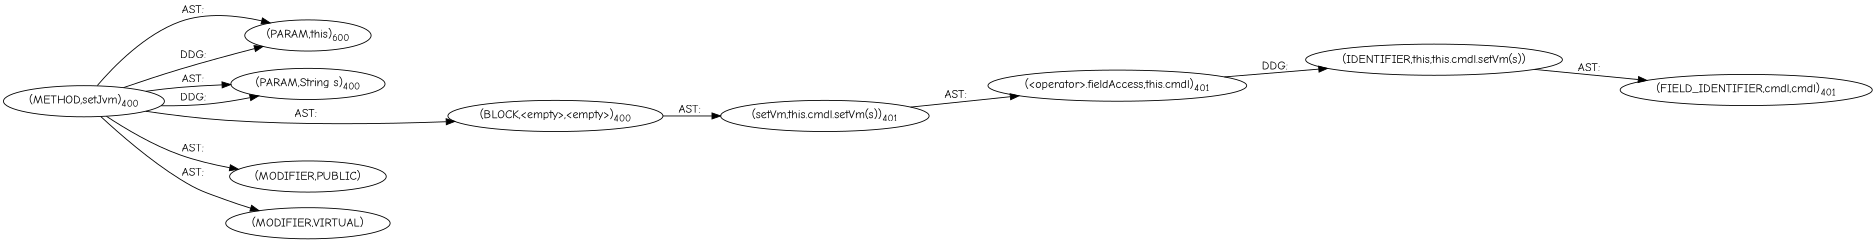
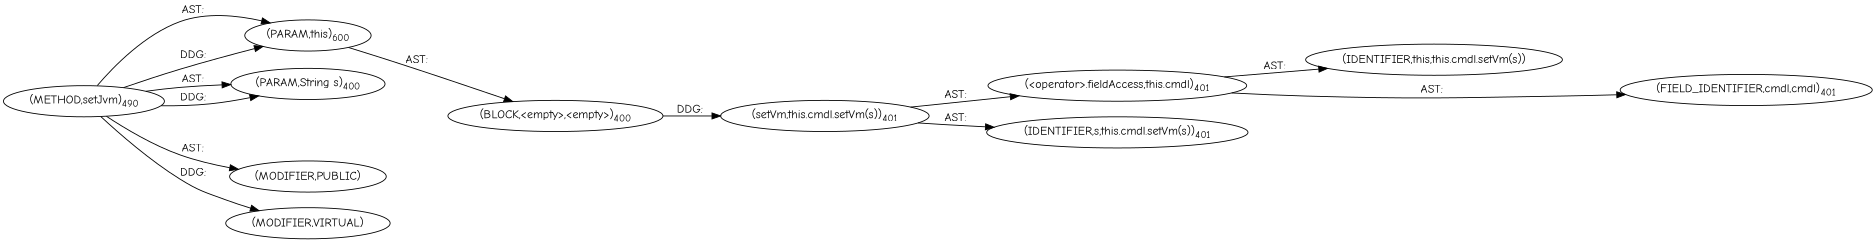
(1277, 66) -> (1277, 66)
(1586, 74) -> (1424, 98)
(130, 100) -> (130, 100)
(692, 109) -> (692, 109)
(296, 123) -> (427, 73)
none -> (1117, 132)
(195, 173) -> (195, 173)
